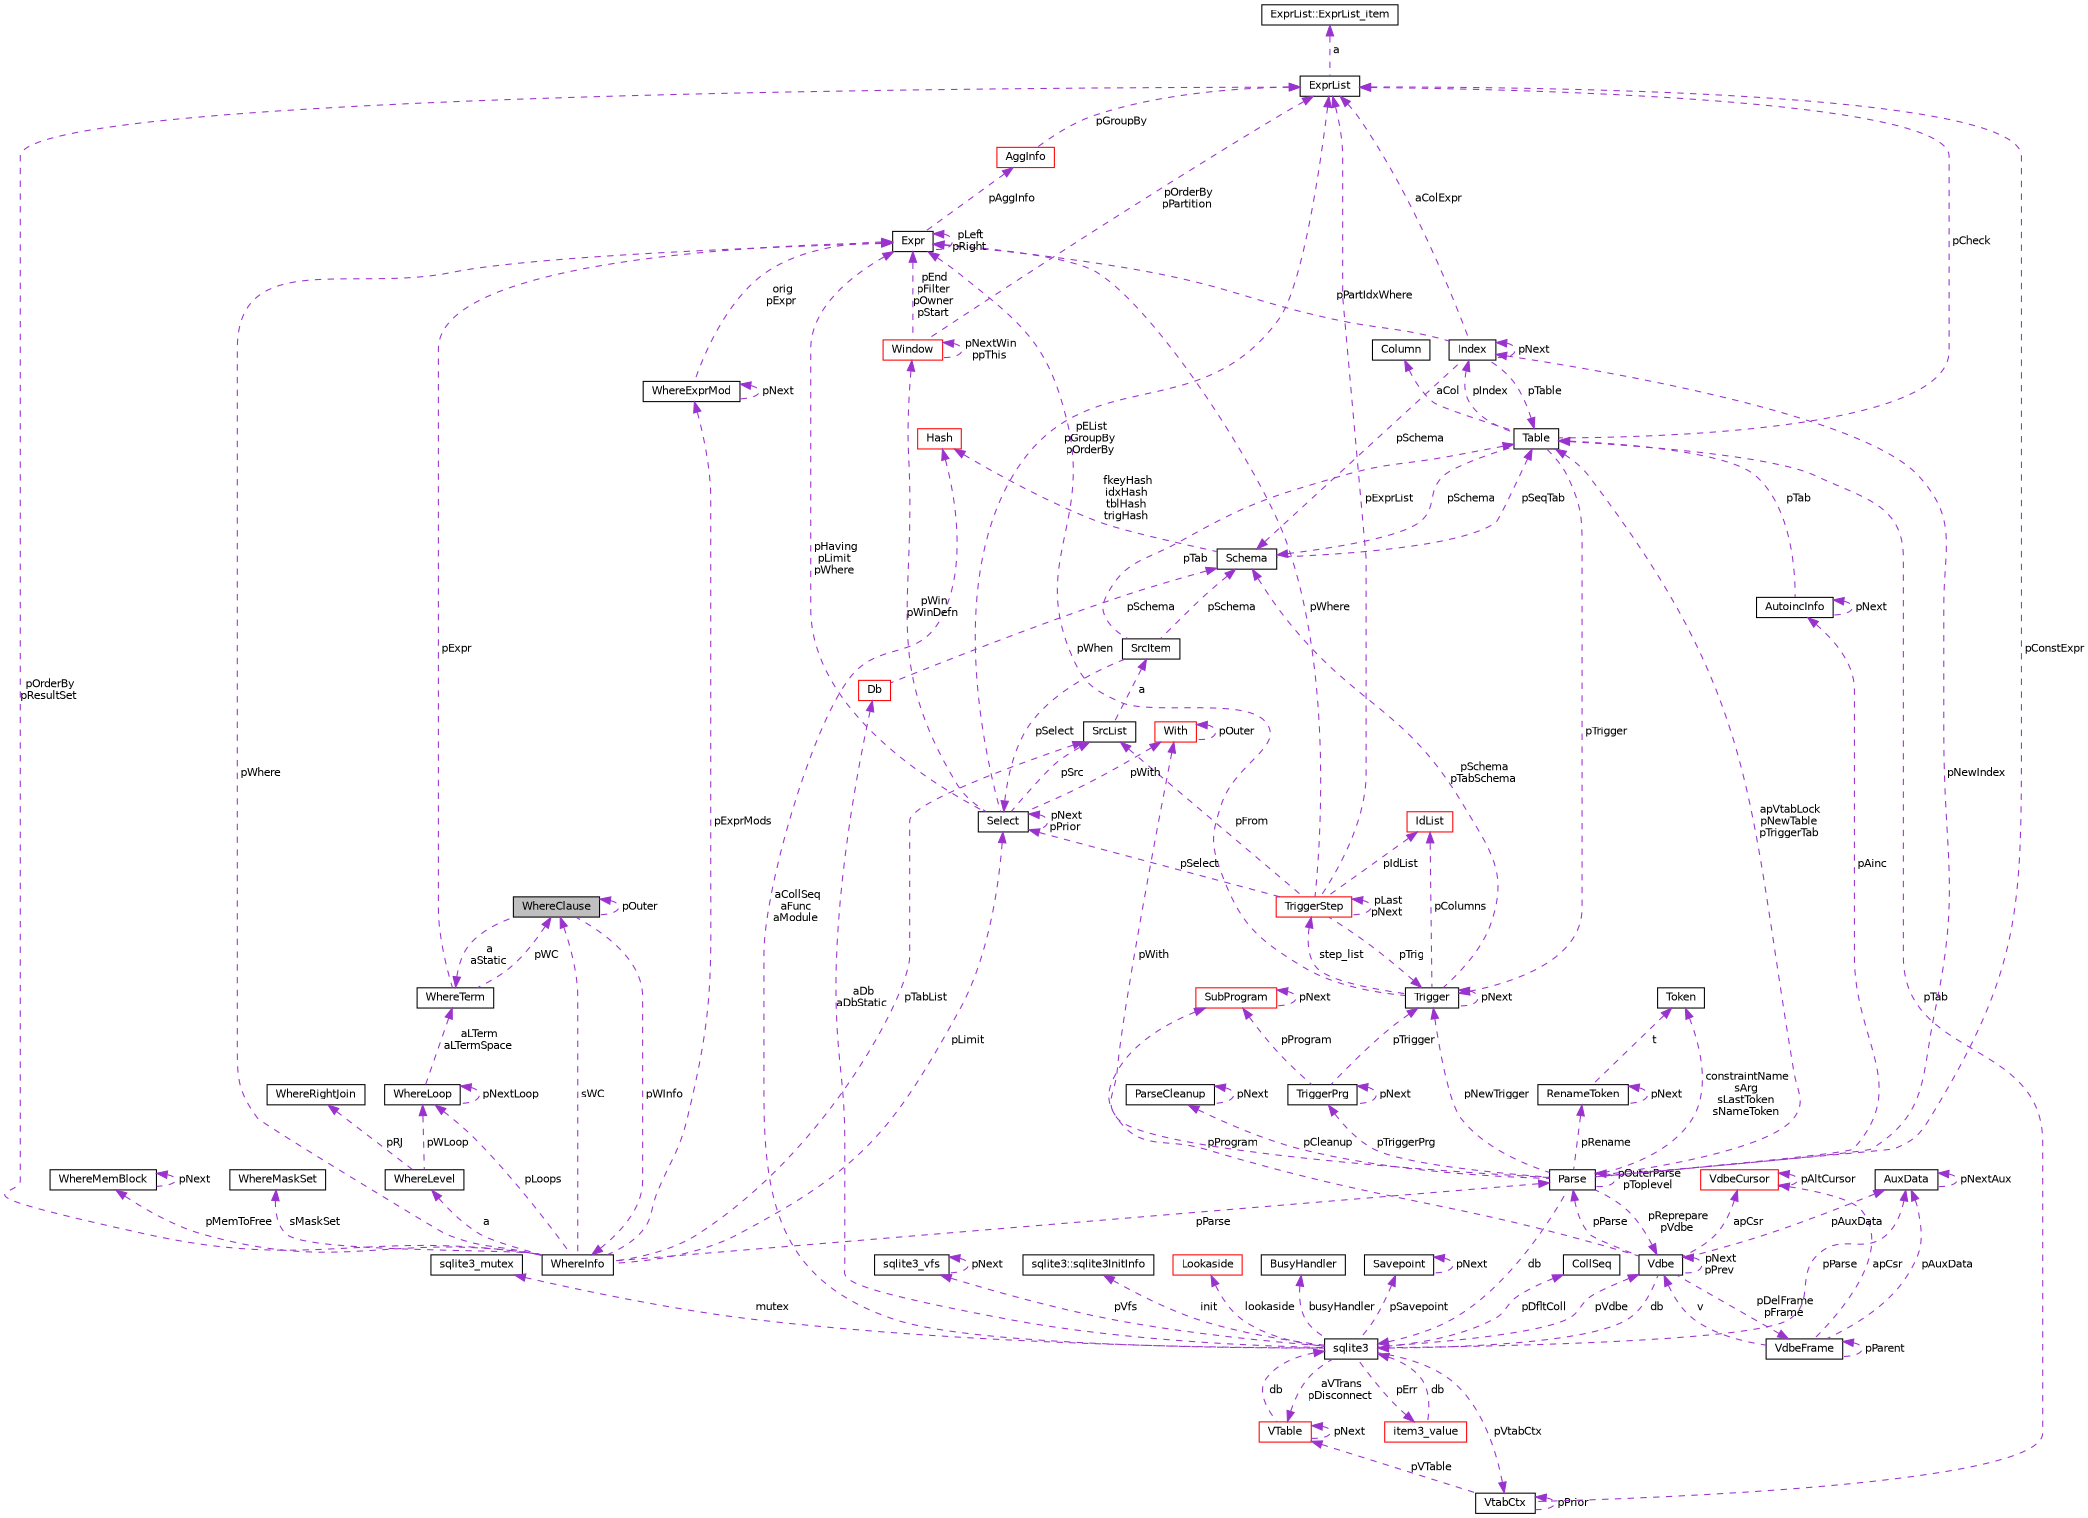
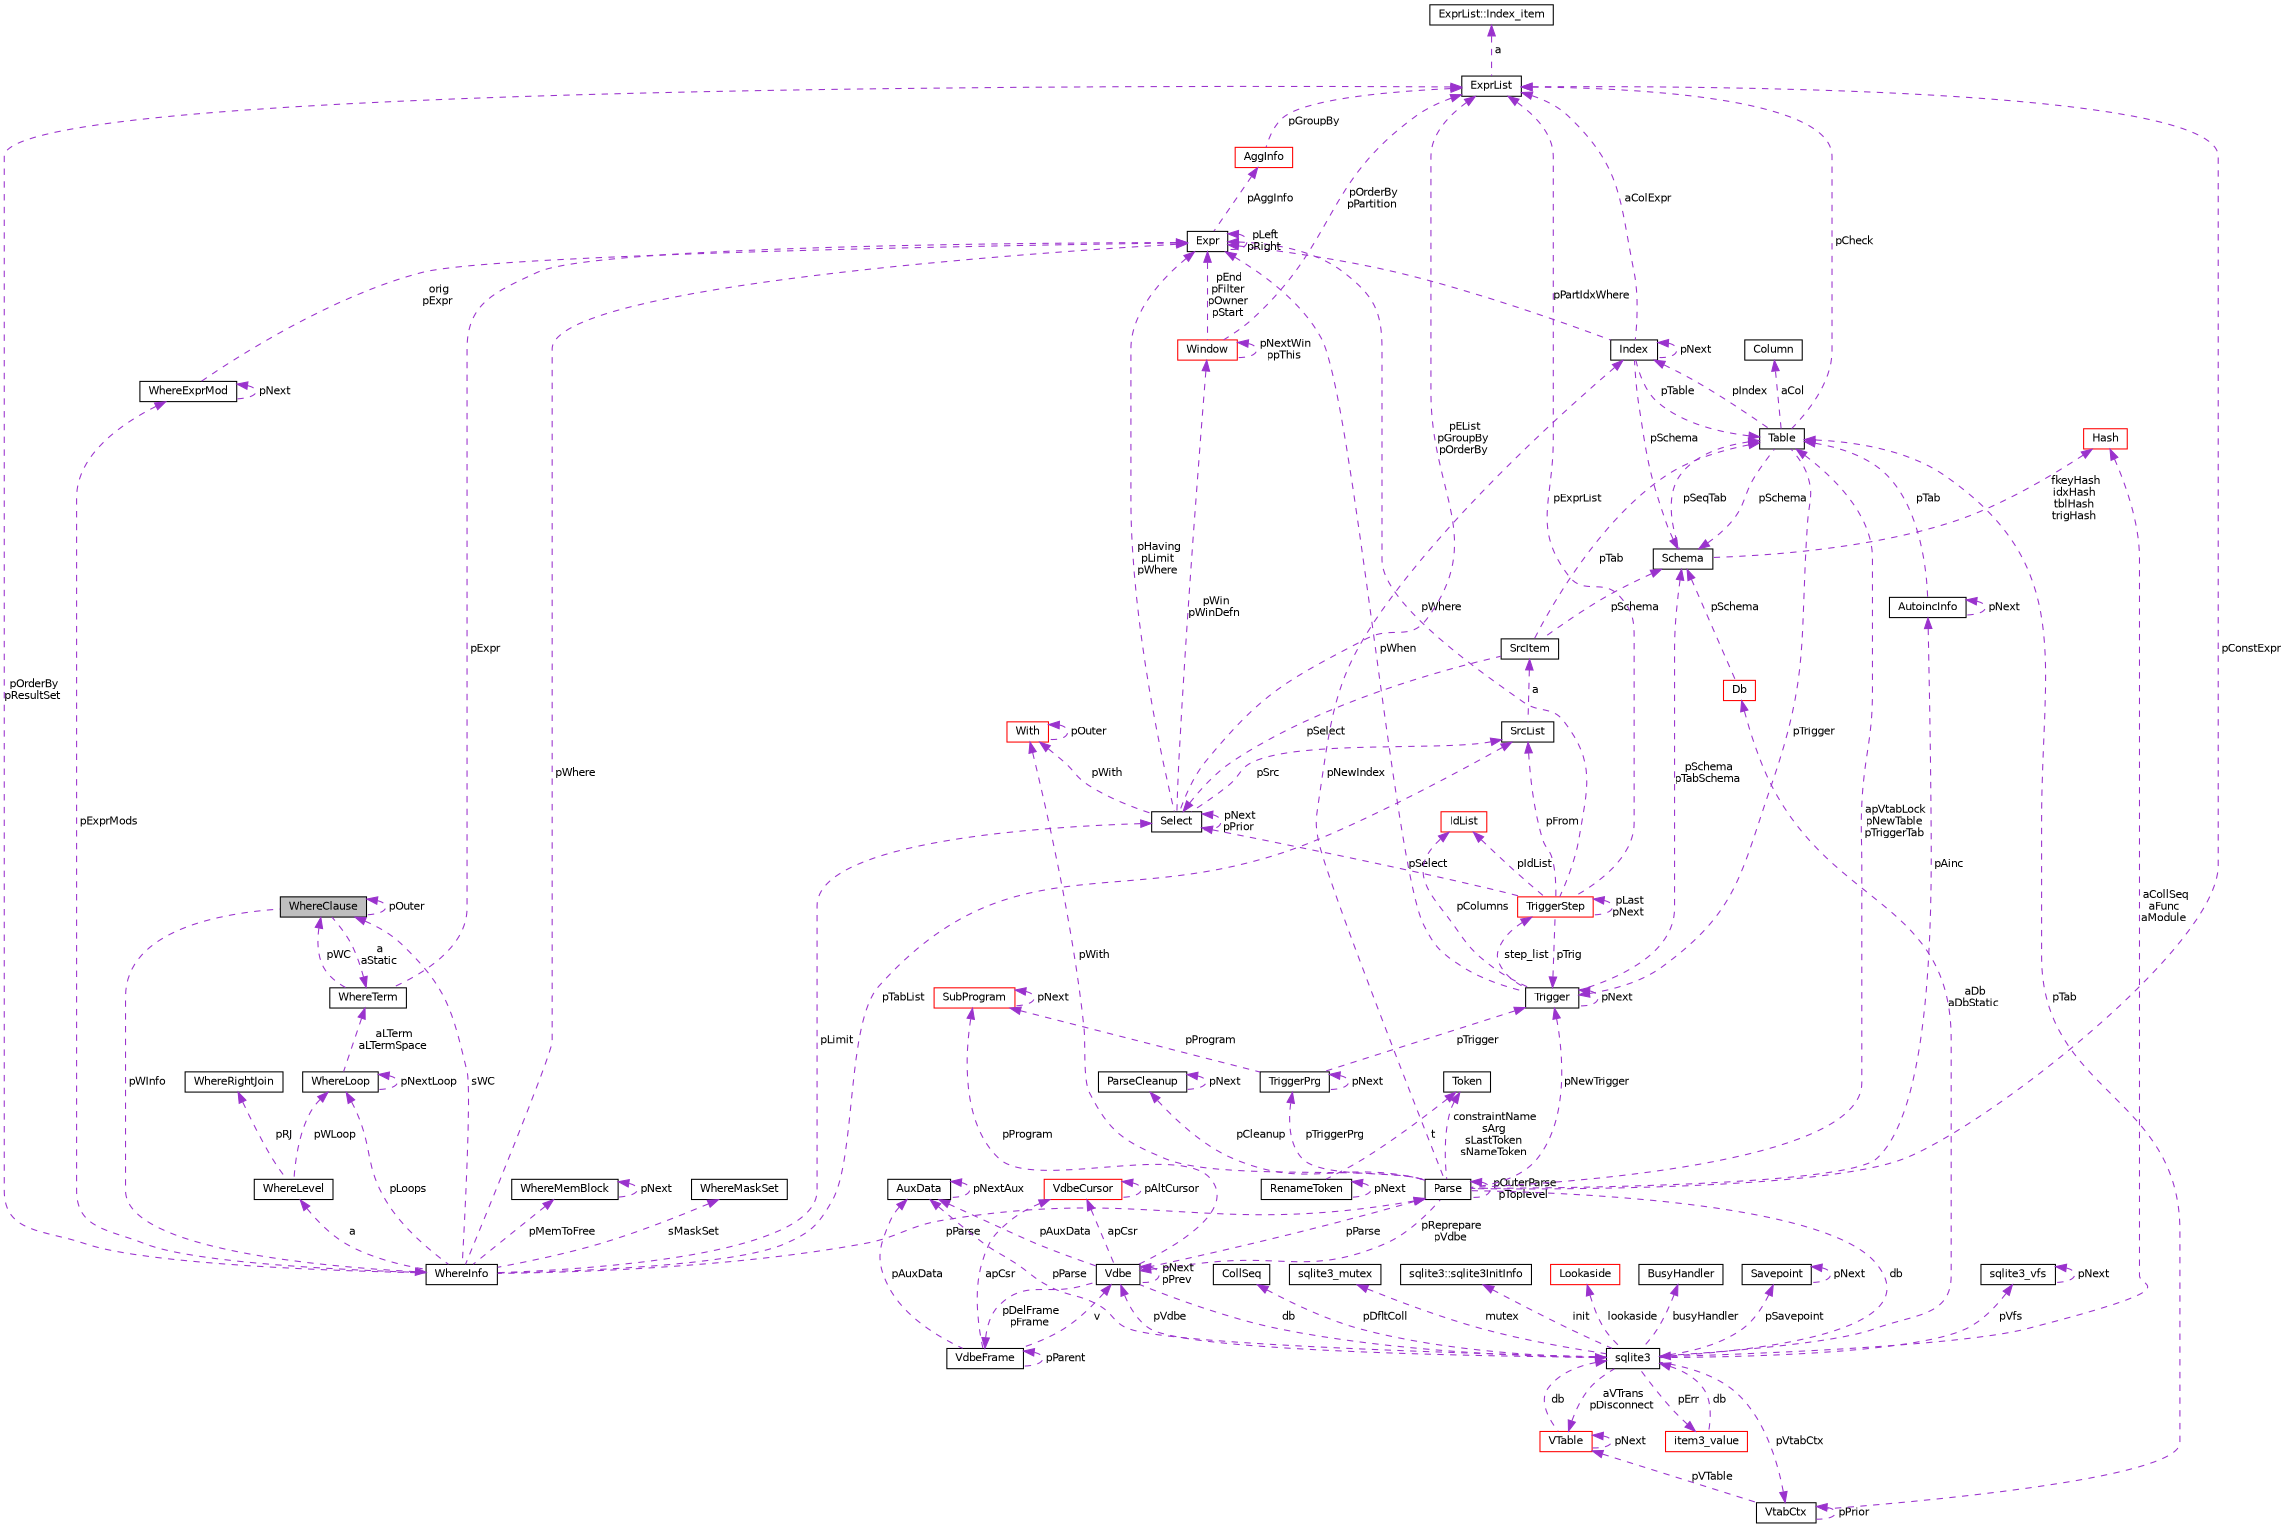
(1330, 15) -> (1492, 15)
(1577, 1143) -> none
